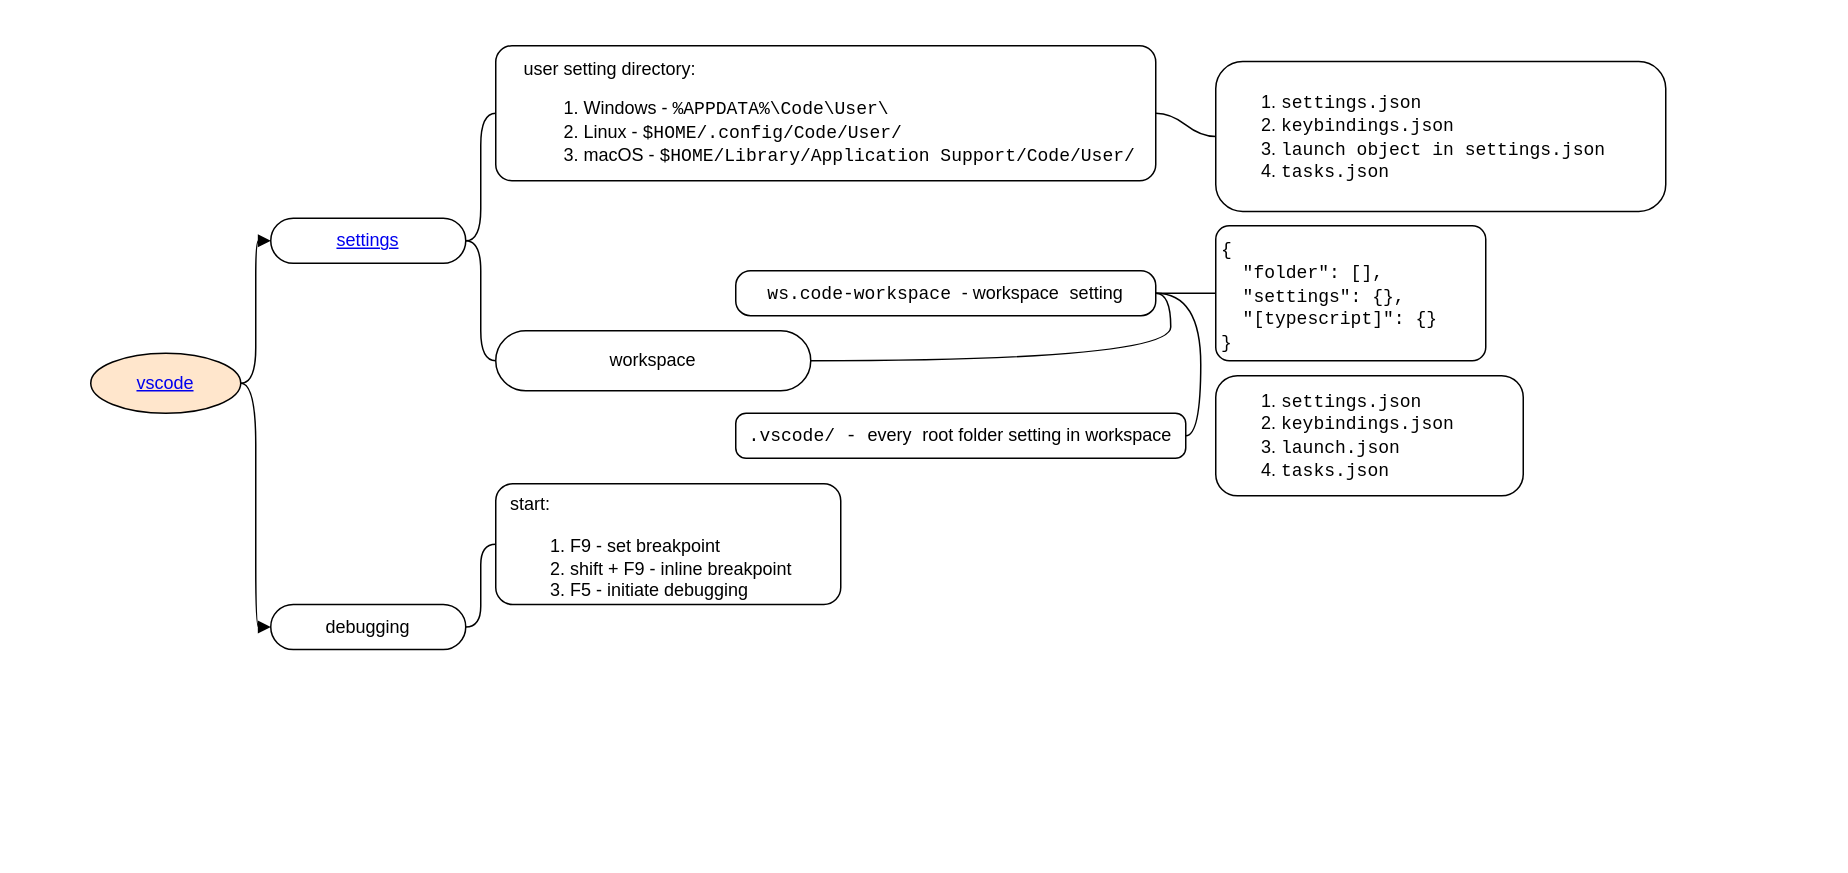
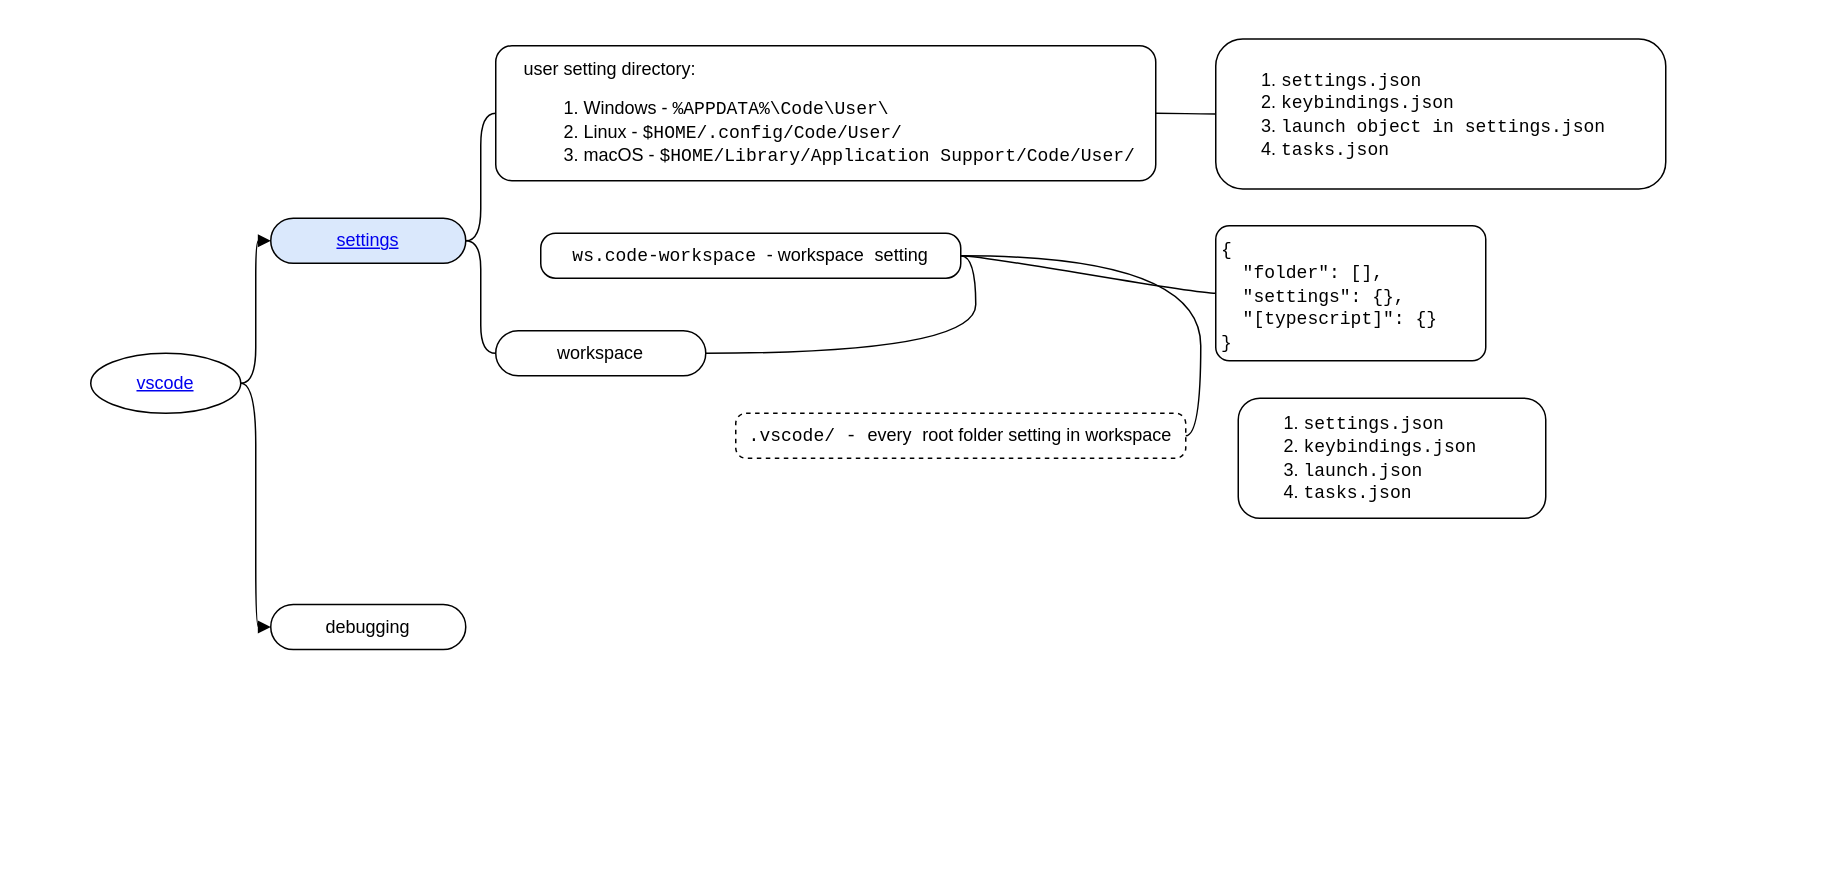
(1441, 137) -> (1441, 114)
(368, 241) -> (368, 241)
(946, 293) -> (751, 256)
(653, 361) -> (601, 353)
(166, 383) -> (166, 383)
(961, 436) -> (961, 436)
(1370, 436) -> (1392, 458)
(668, 544) -> none
(481, 586) -> none
